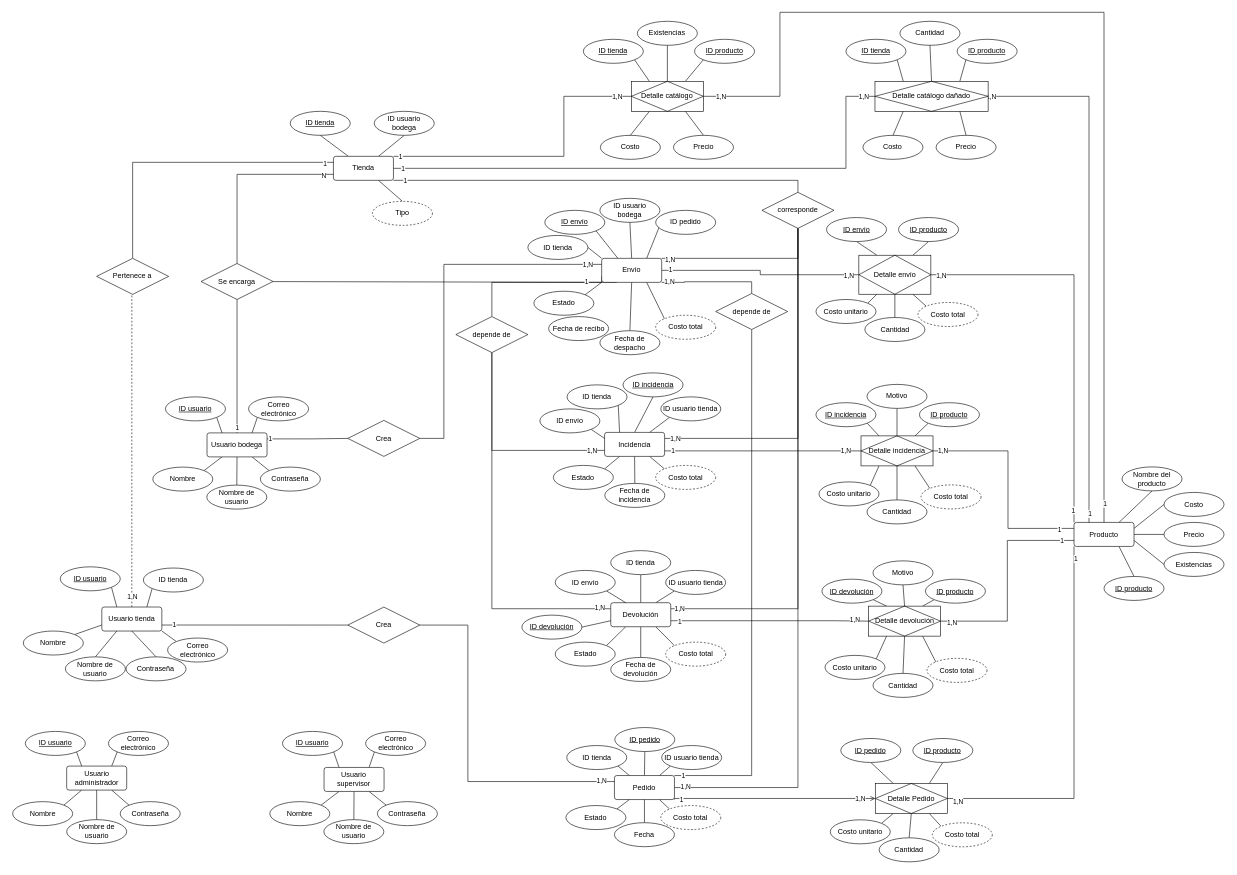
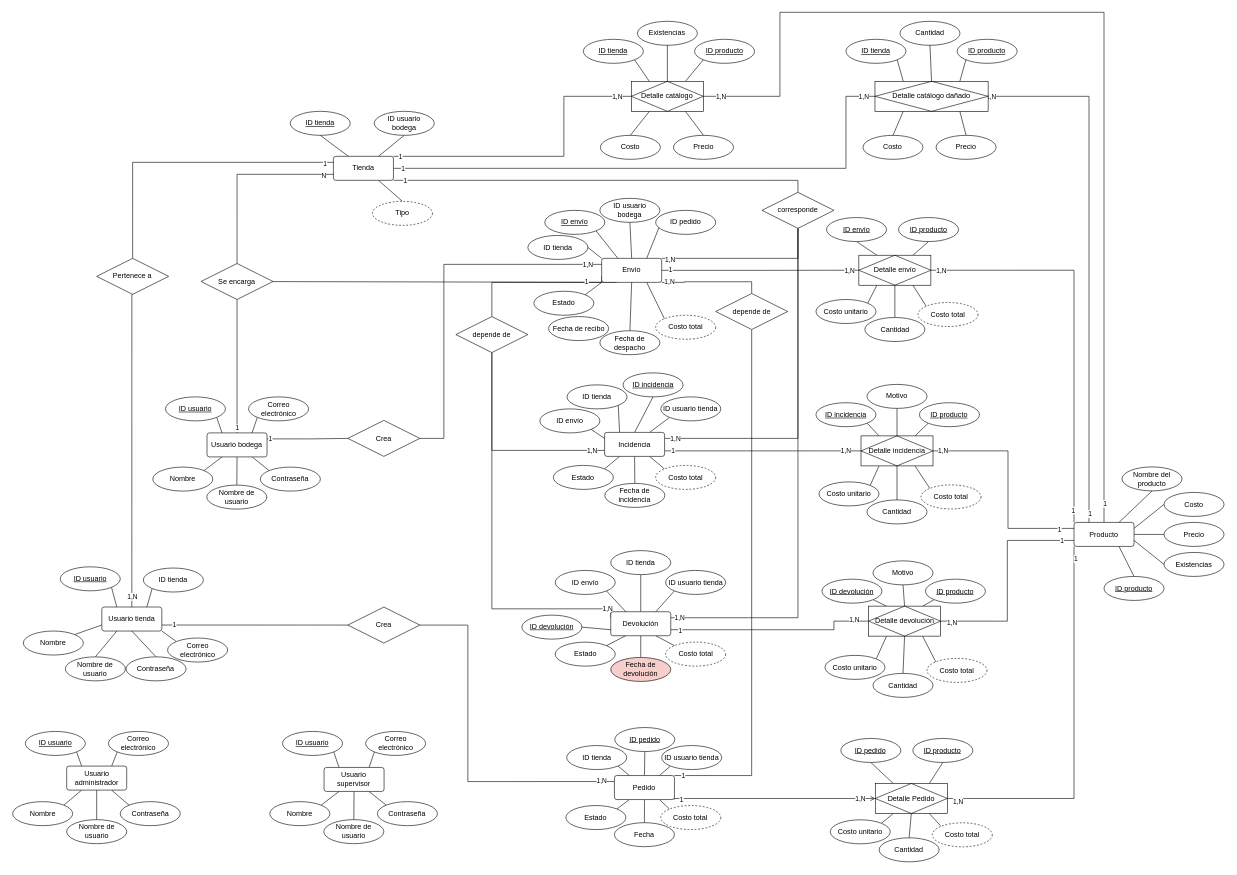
(895, 275) -> (895, 270)
(132, 450) -> (132, 450)
(641, 615) -> (641, 624)
(641, 669) -> (641, 669)
(736, 787) -> none
